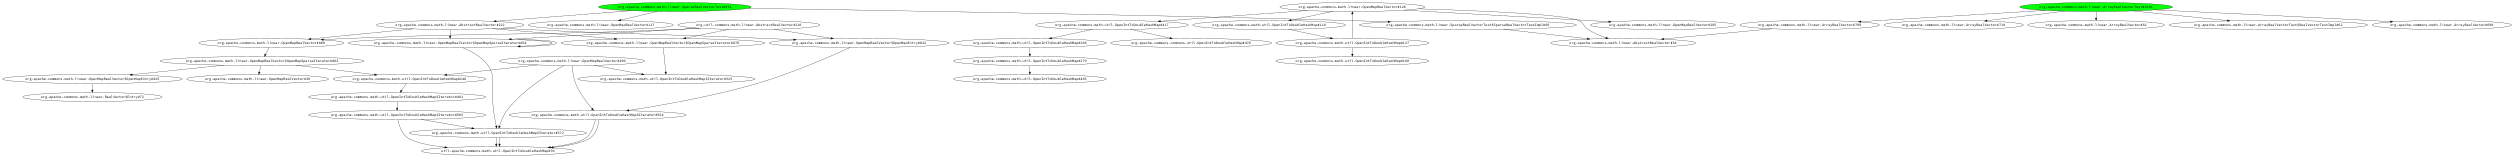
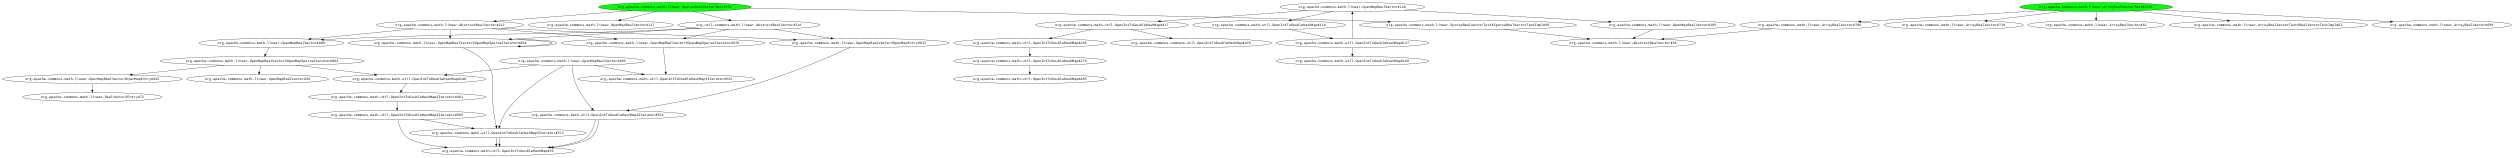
(1515, 13) -> (1644, 33)
none -> (711, 16)
(498, 151) -> (498, 151)
